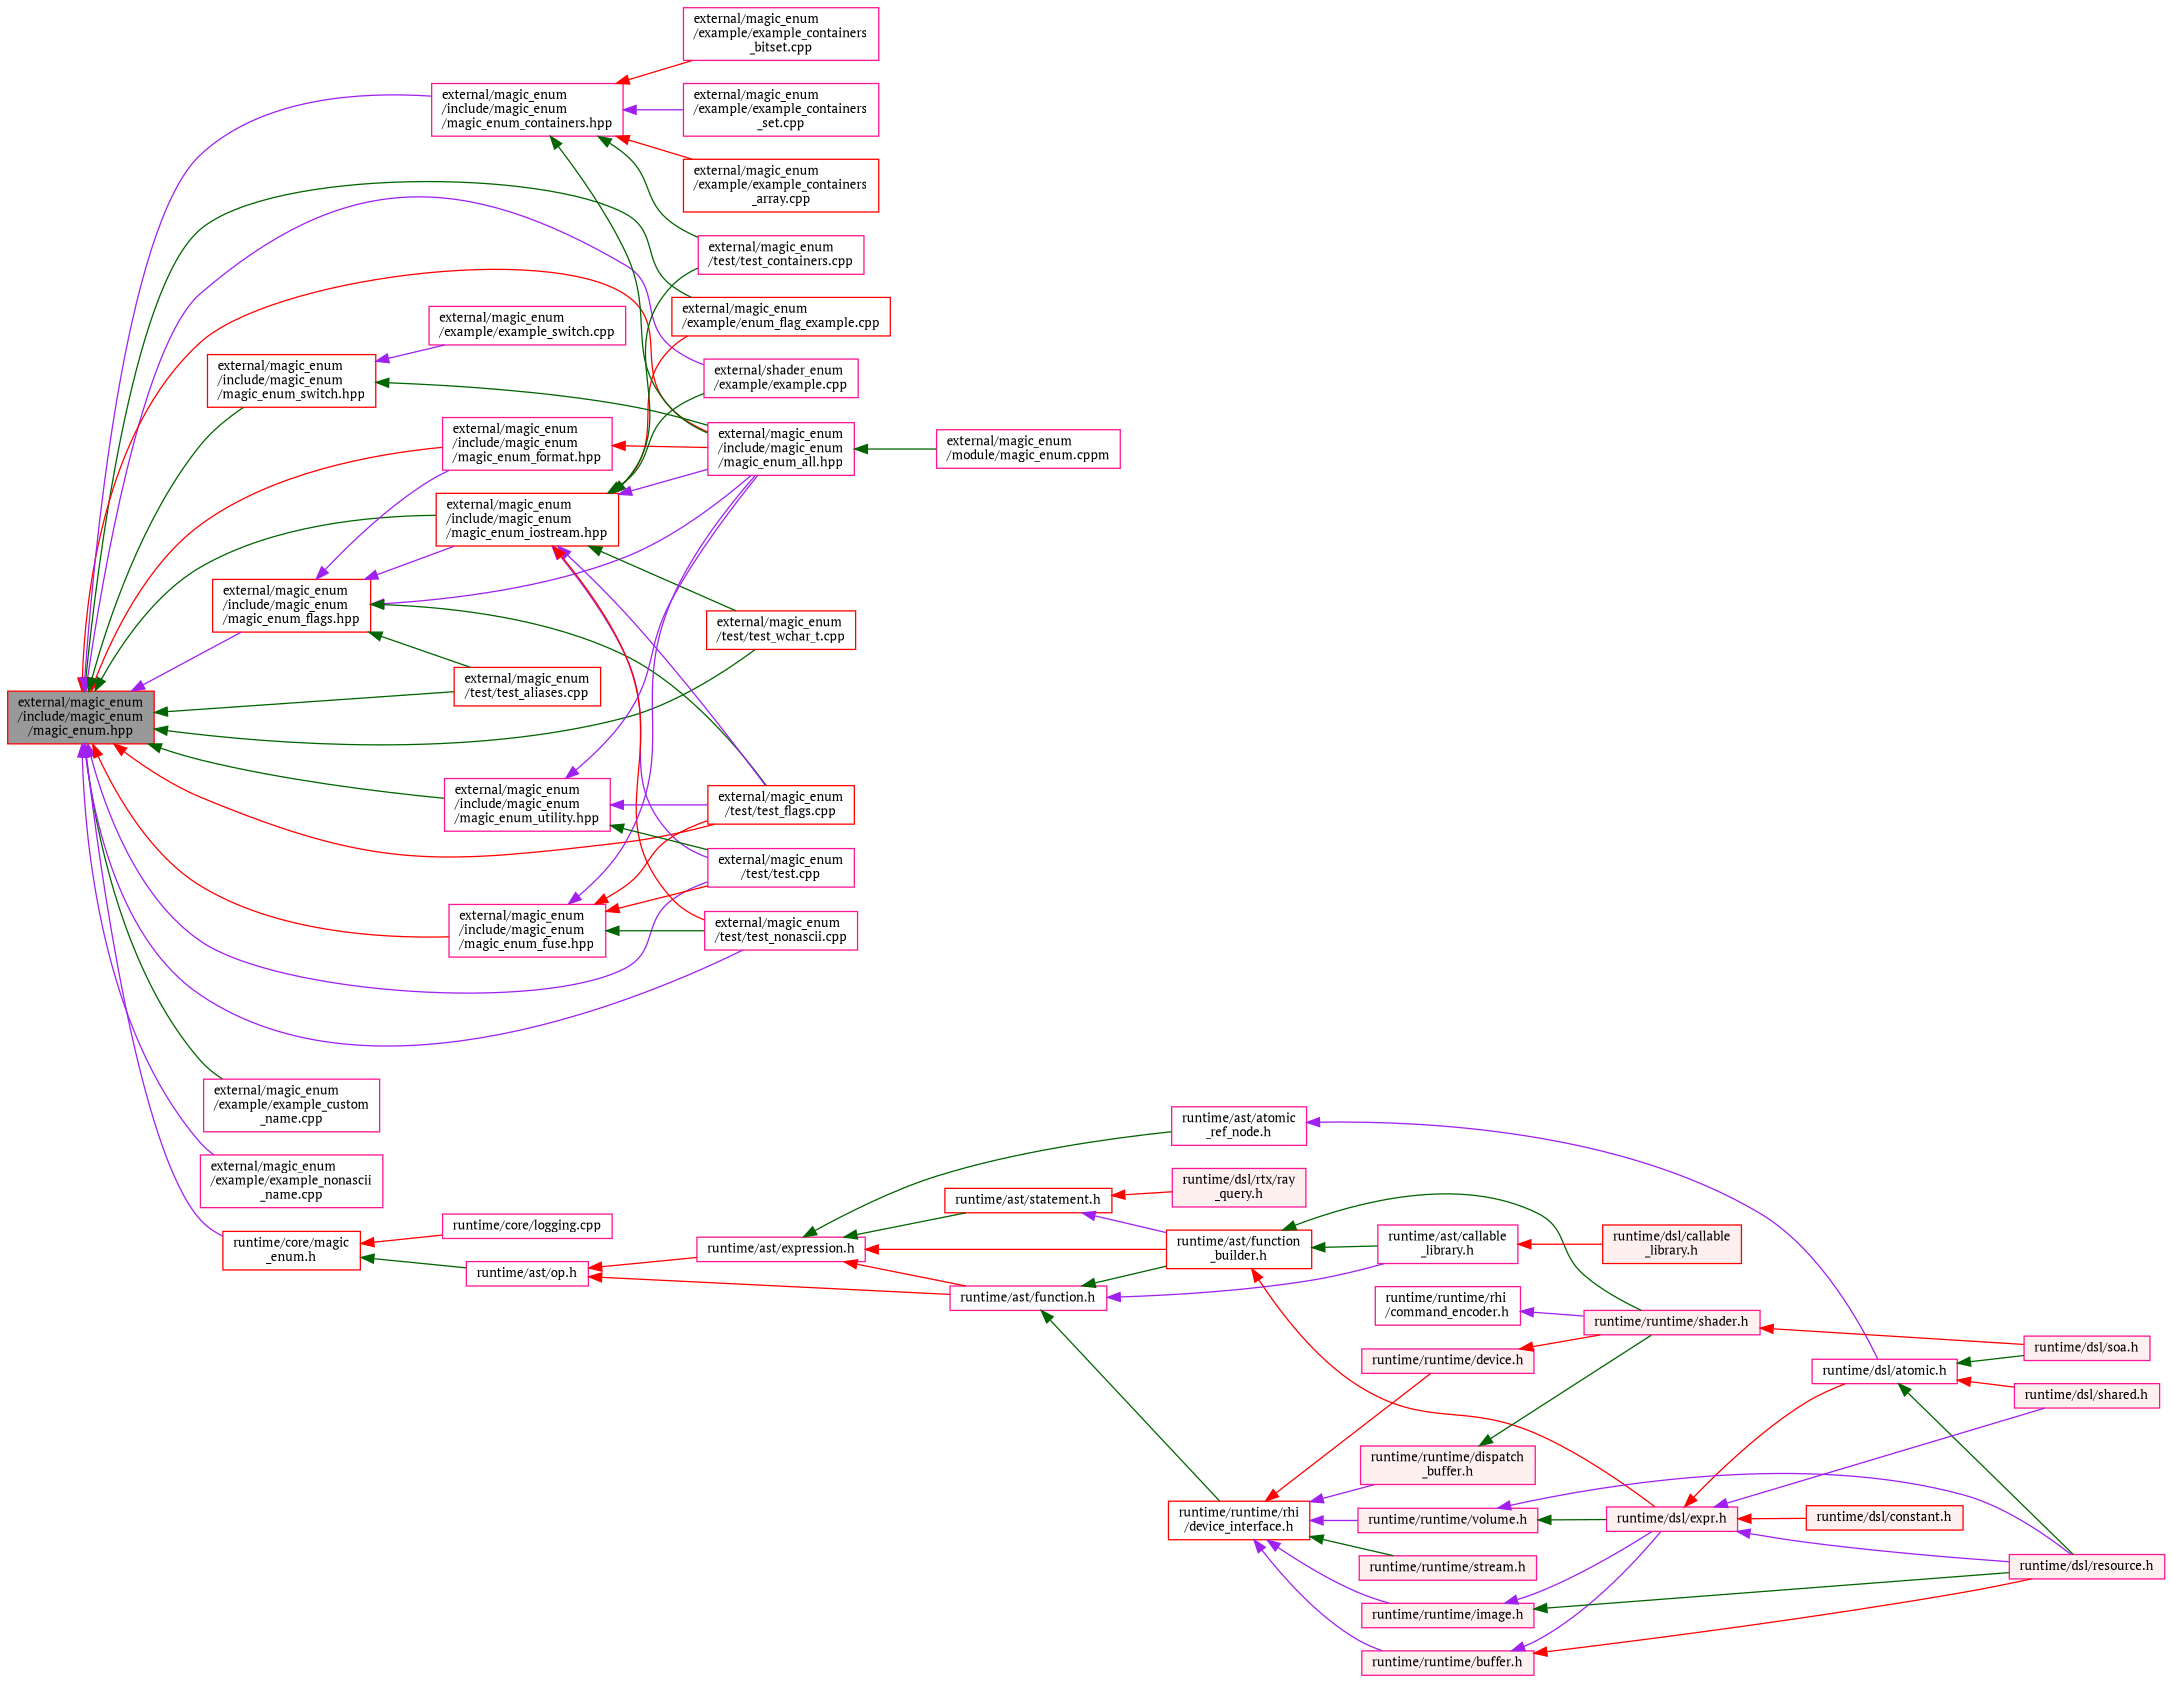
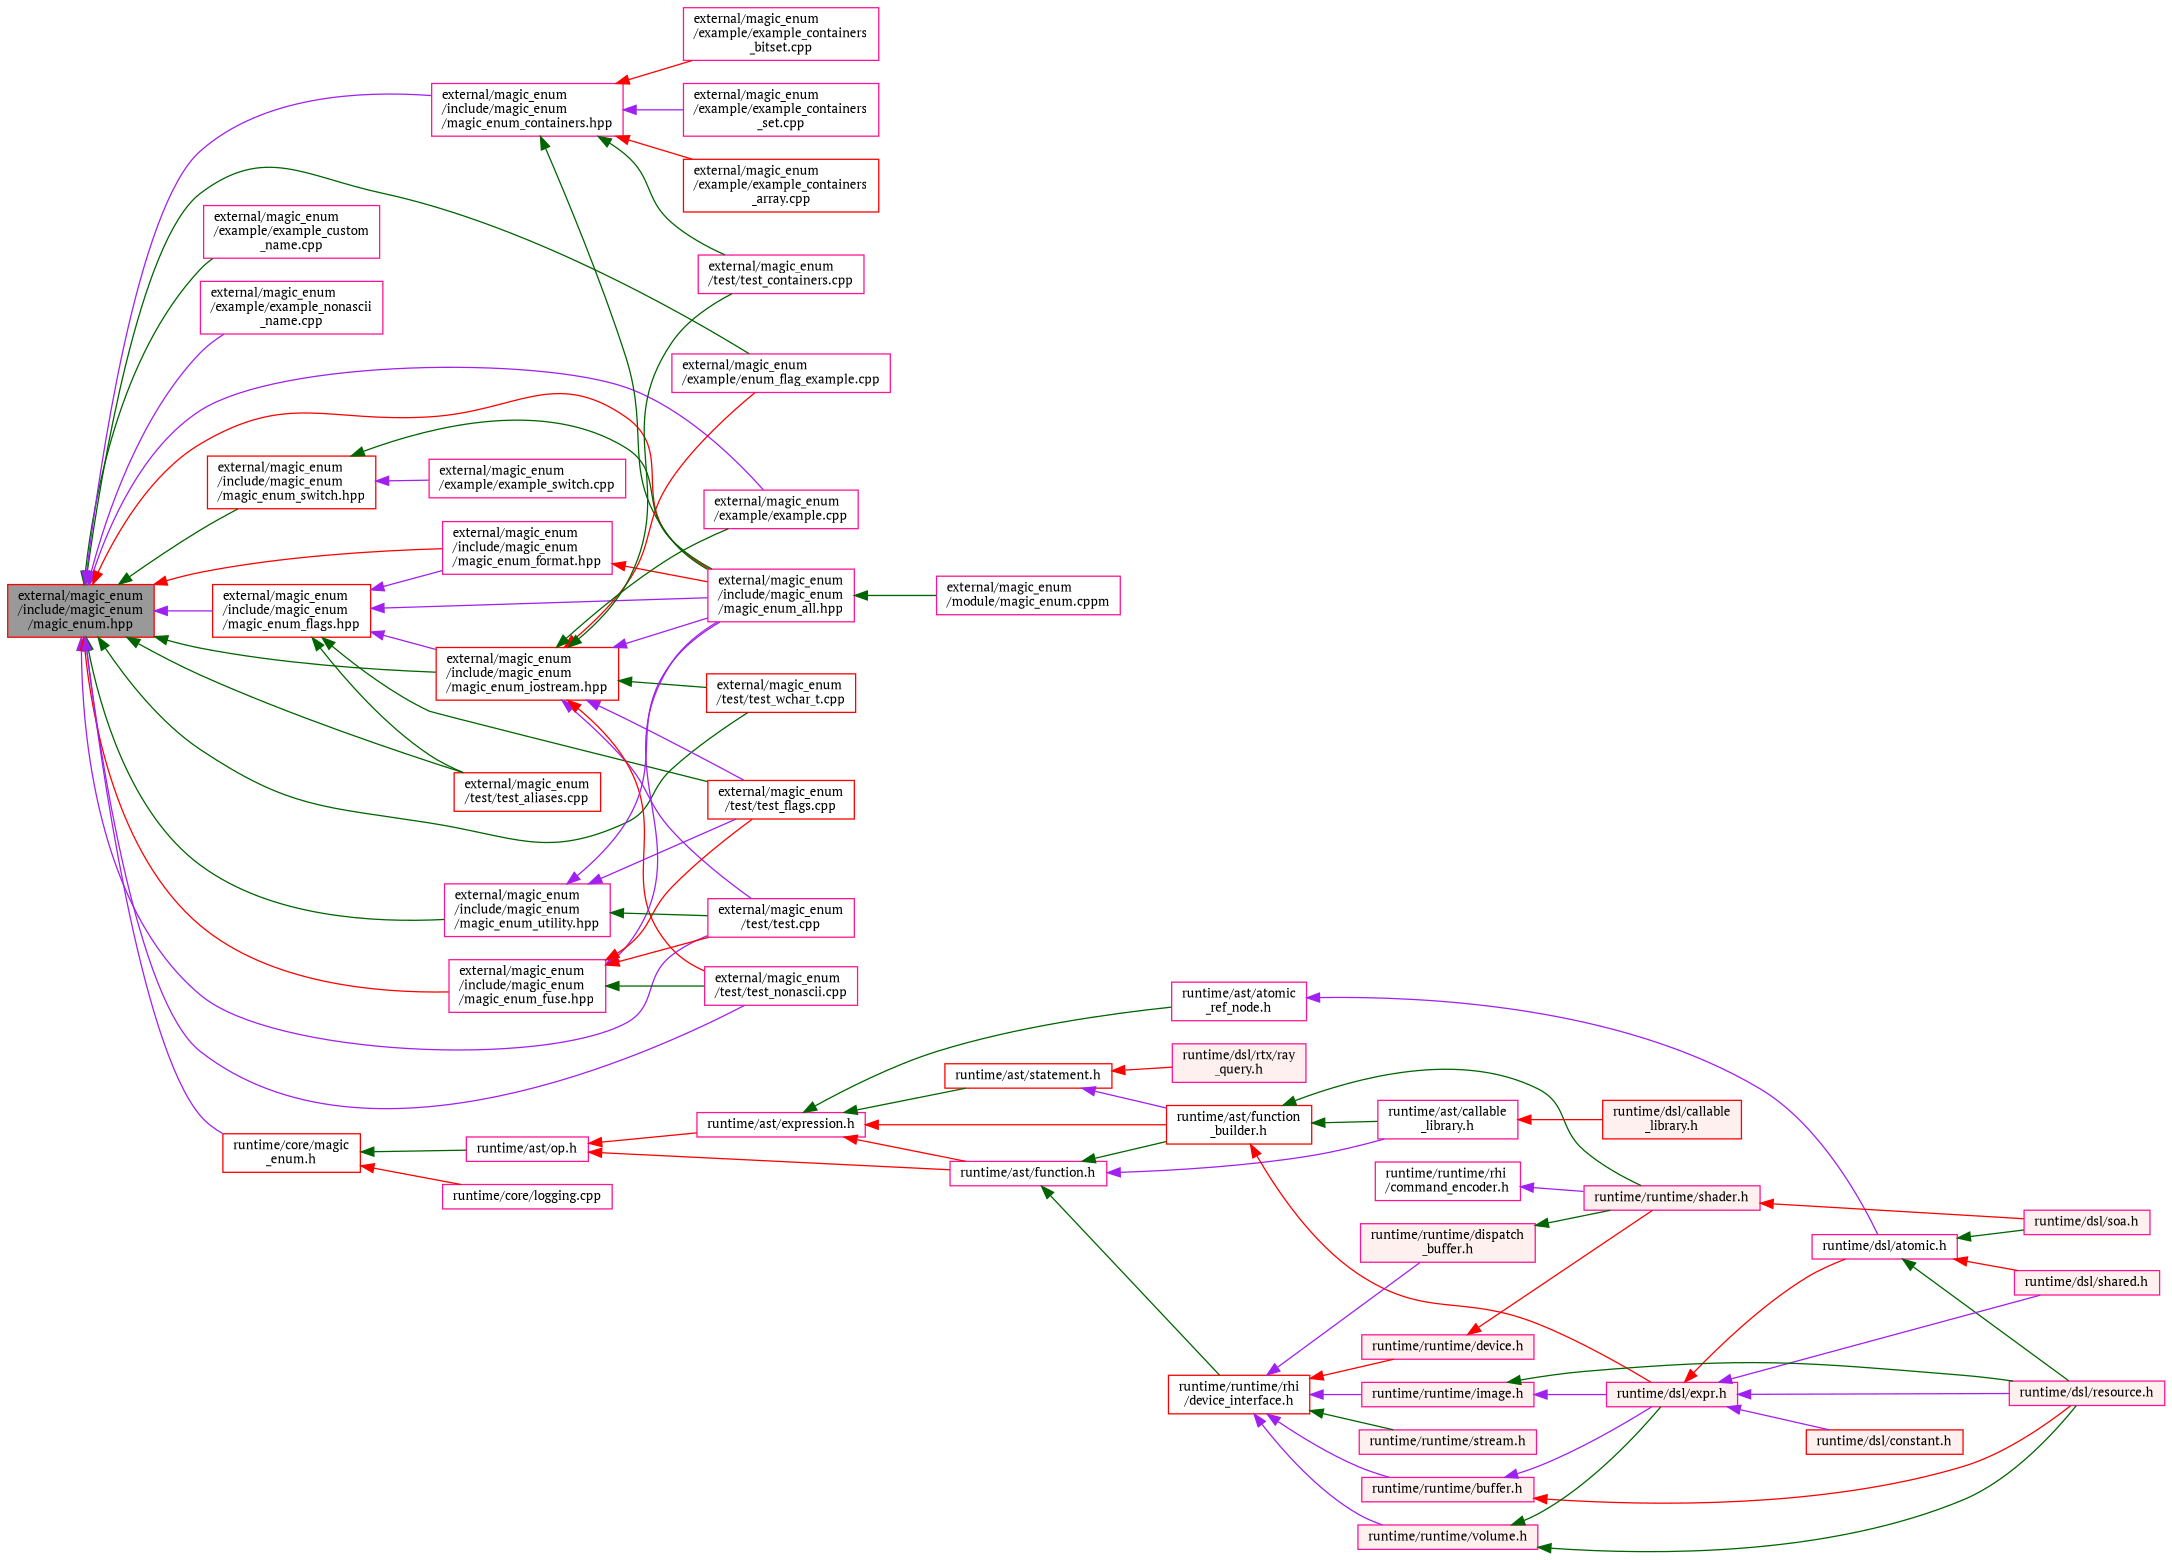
(781, 317) -> (781, 373)
(781, 378) -> (781, 509)
(410, 855) -> none
(1784, 1474) -> (1833, 1536)
(1779, 1519) -> (1785, 1420)
